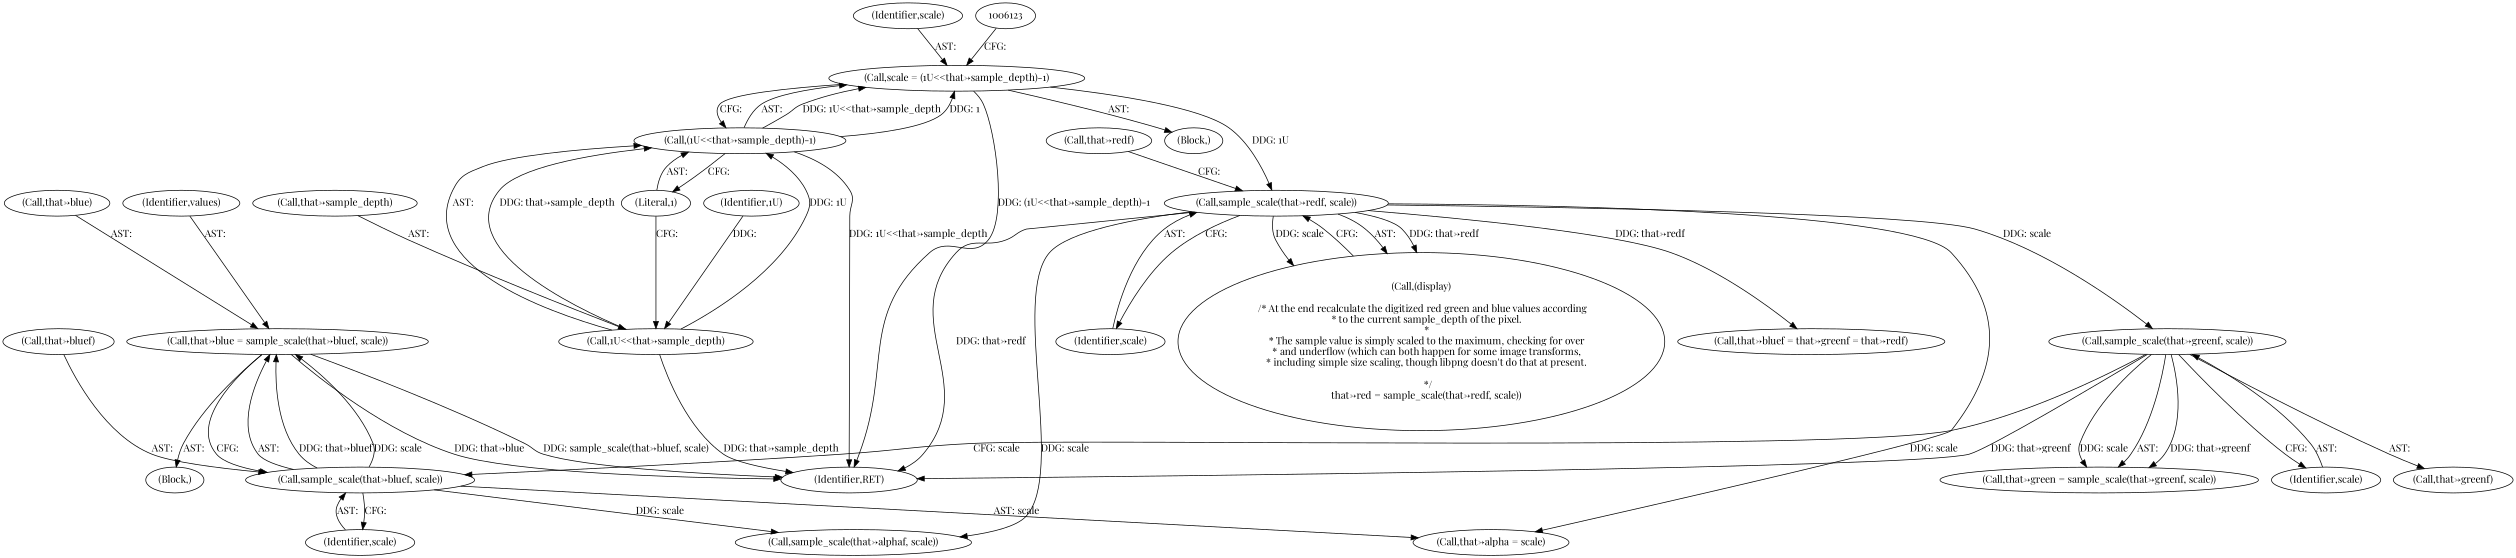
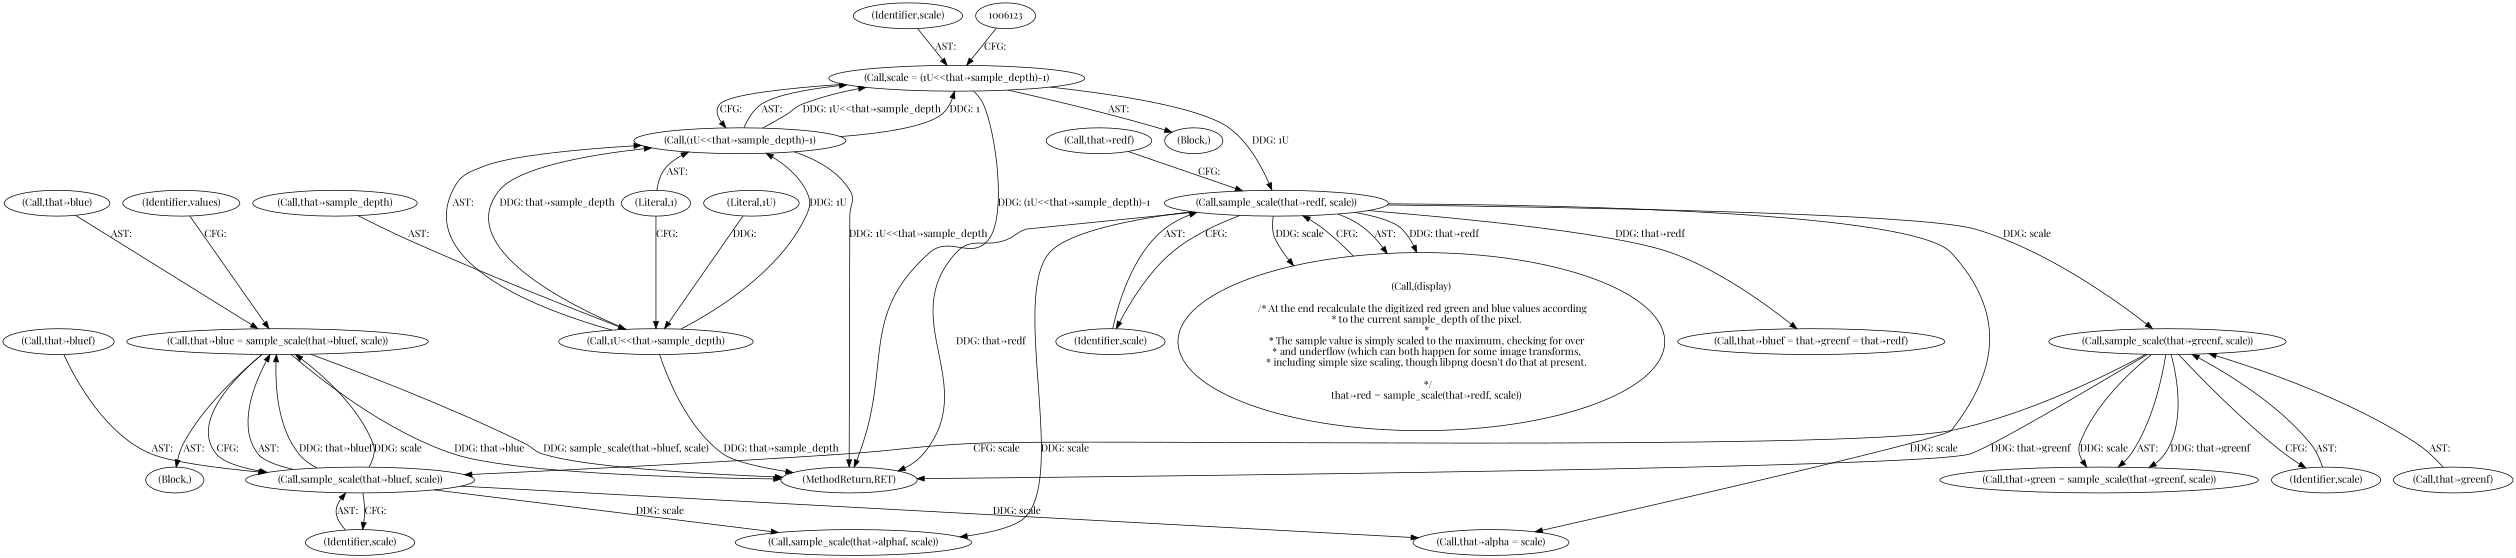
(702, 171) -> none
(751, 203) -> (751, 203)
(217, 234) -> (217, 234)
(2302, 413) -> (2336, 400)
(849, 480) -> (849, 480)
(1017, 511) -> (1017, 511)
